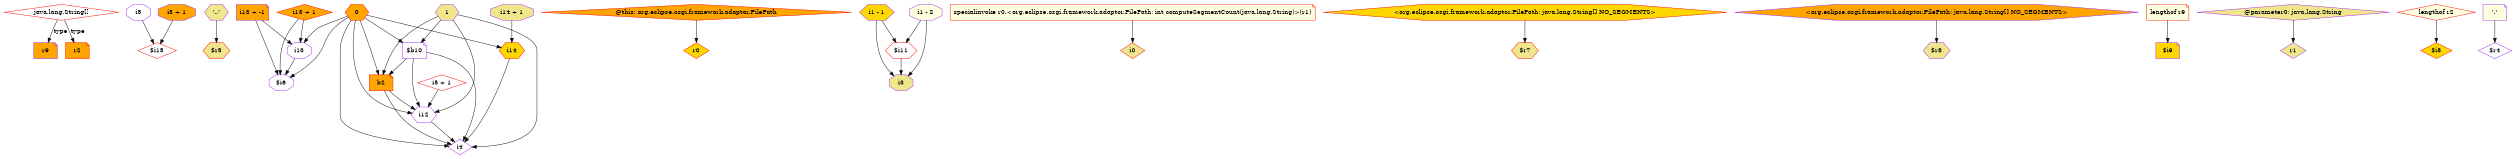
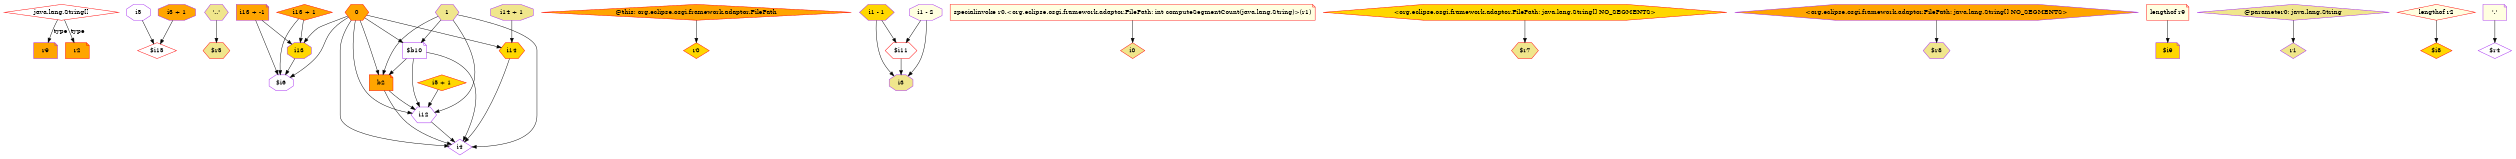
(299, 51) -> (299, 51)
(442, 83) -> (442, 83)
